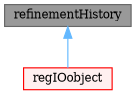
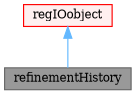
(68, 53) -> (68, 53)
